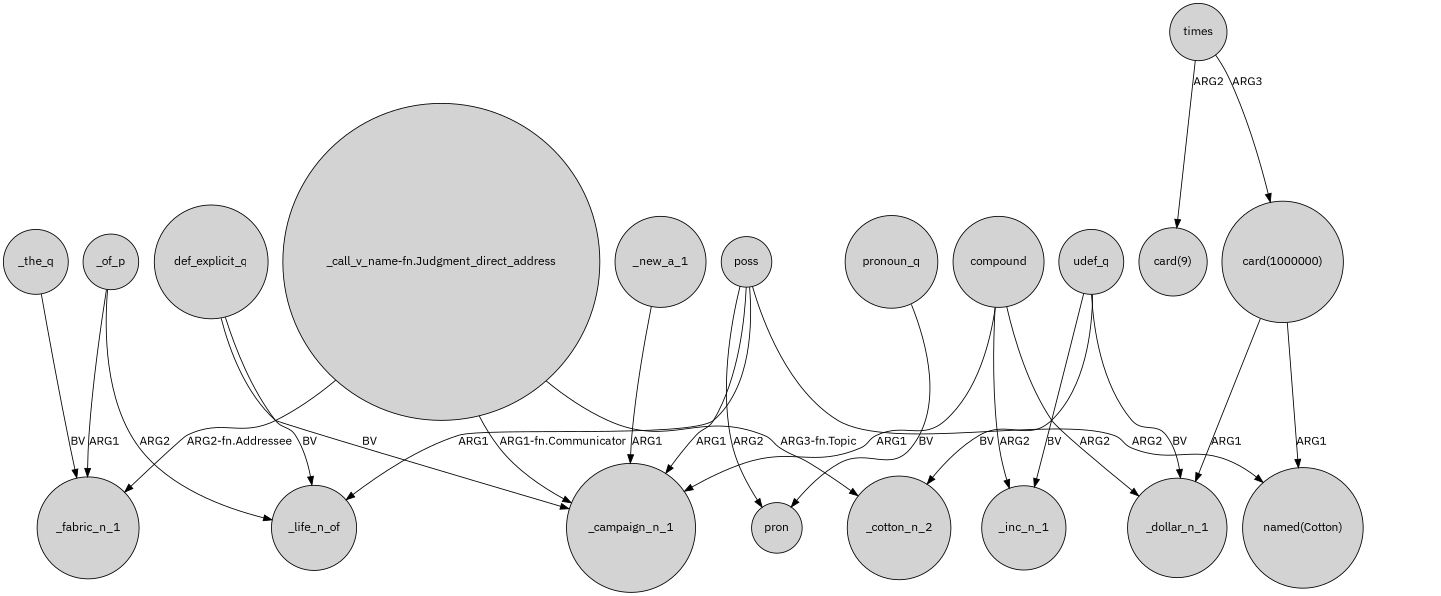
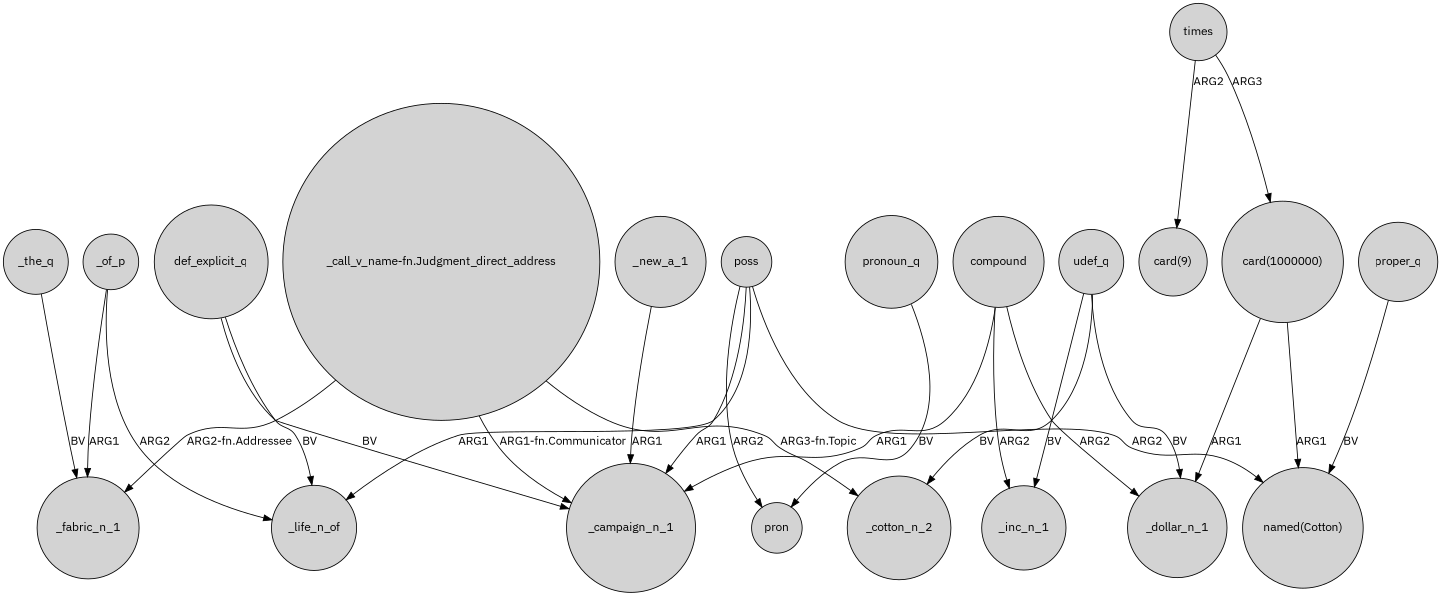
none -> (1398, 262)
